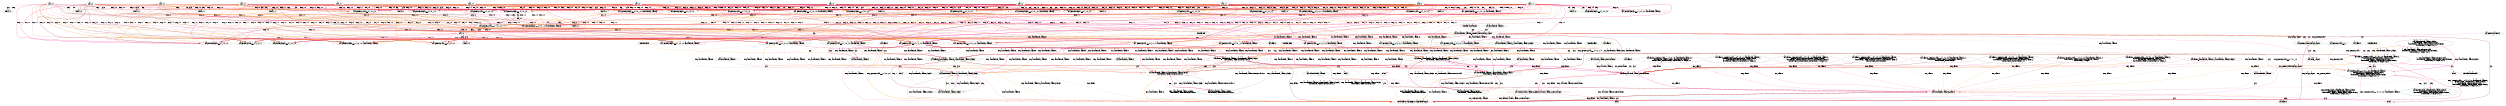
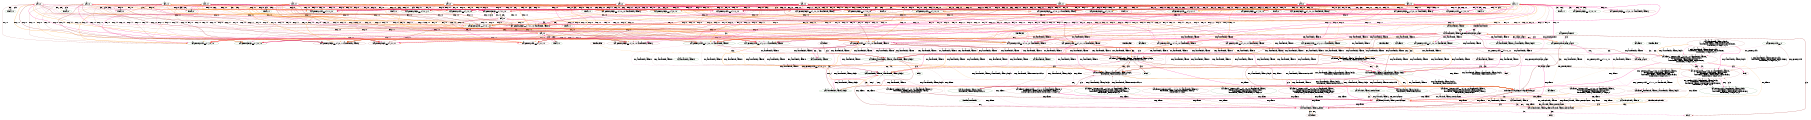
(2310, 51) -> (1591, 51)
(1535, 99) -> (1461, 95)
none -> (1656, 101)
